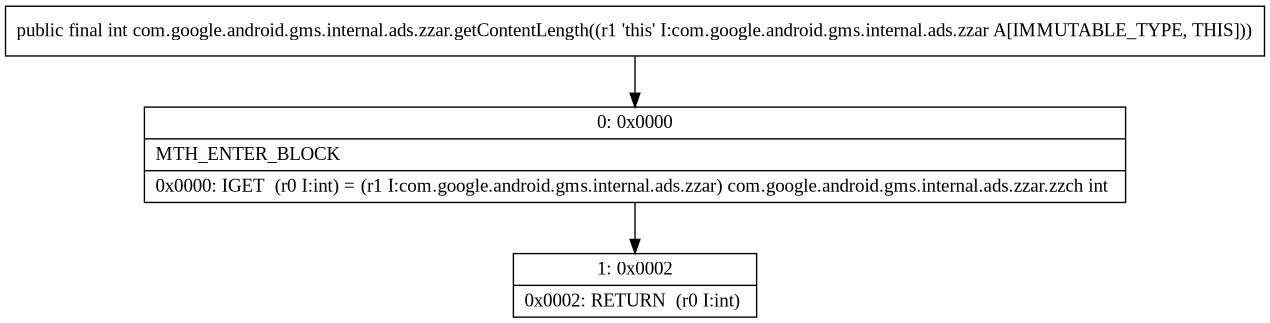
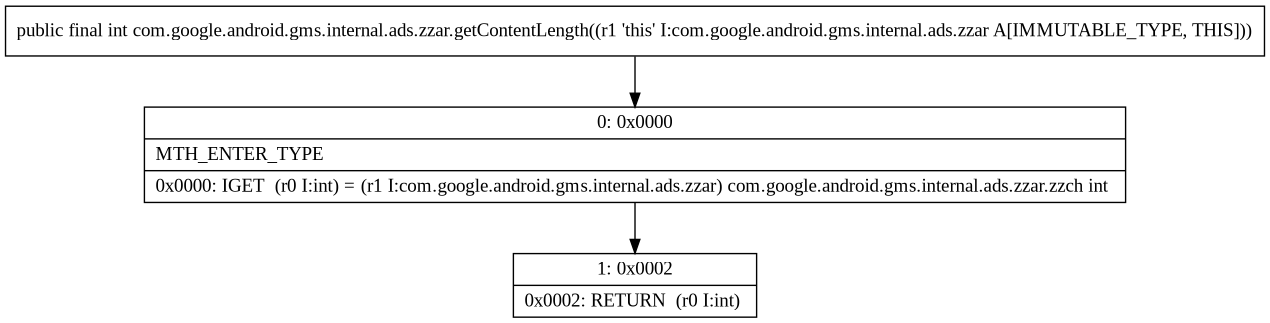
(248, 154) -> (240, 154)
